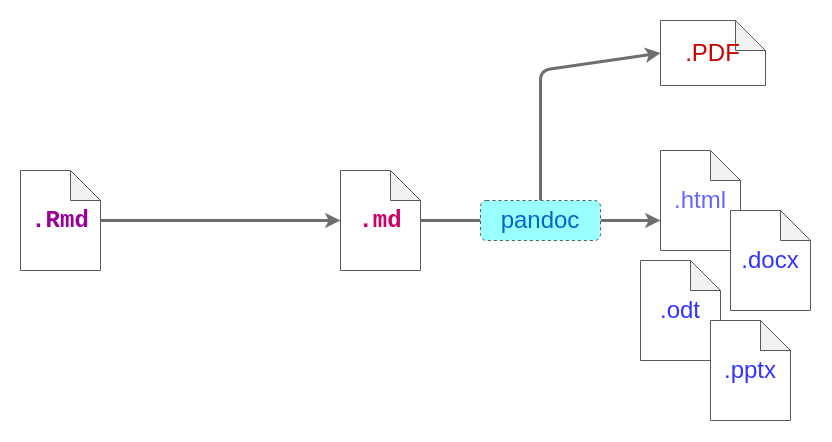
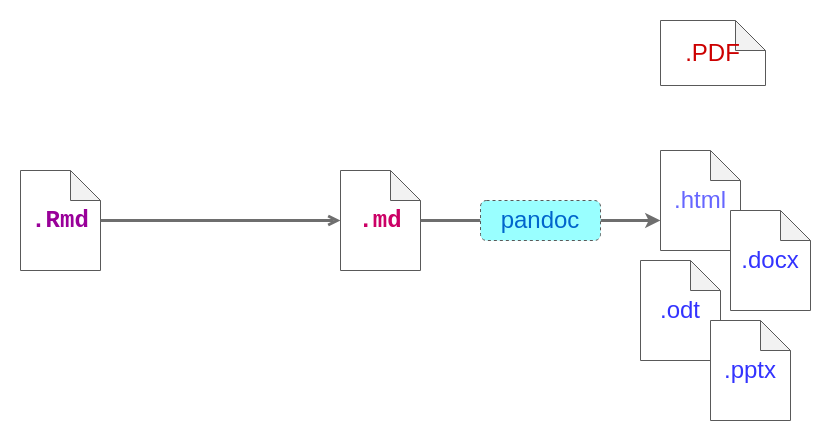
(541, 86) -> none
(328, 221) -> (328, 221)
